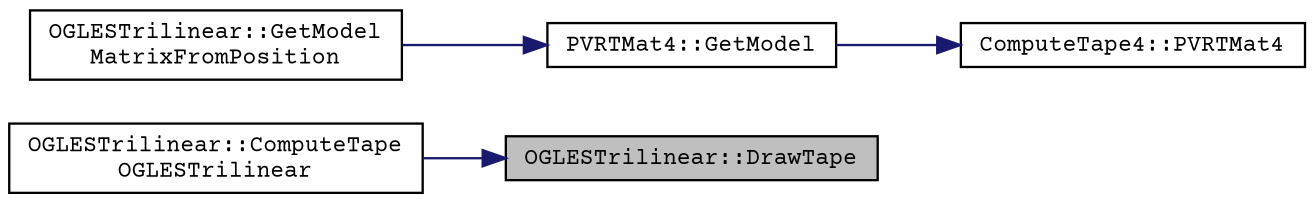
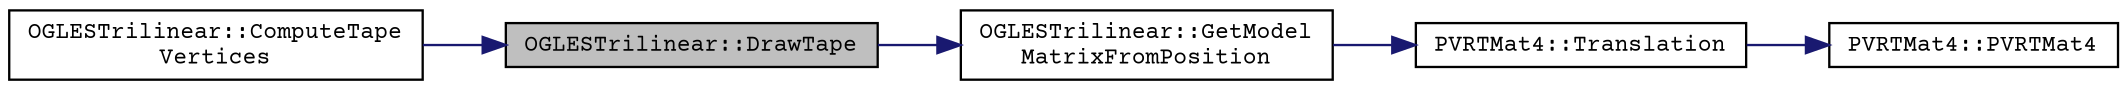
(692, 45) -> (1581, 45)
none -> (908, 45)
(1133, 45) -> (1974, 45)
(216, 158) -> (216, 45)
